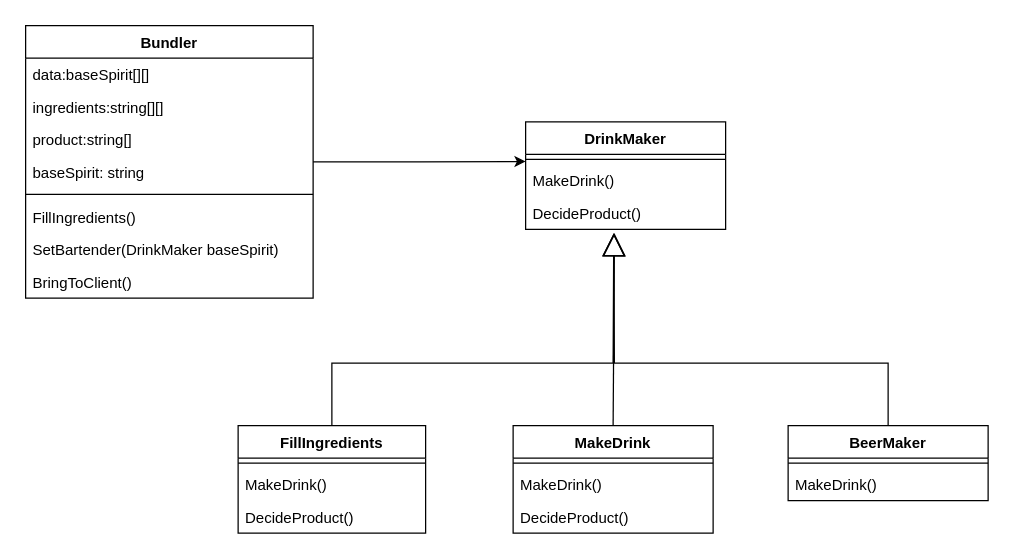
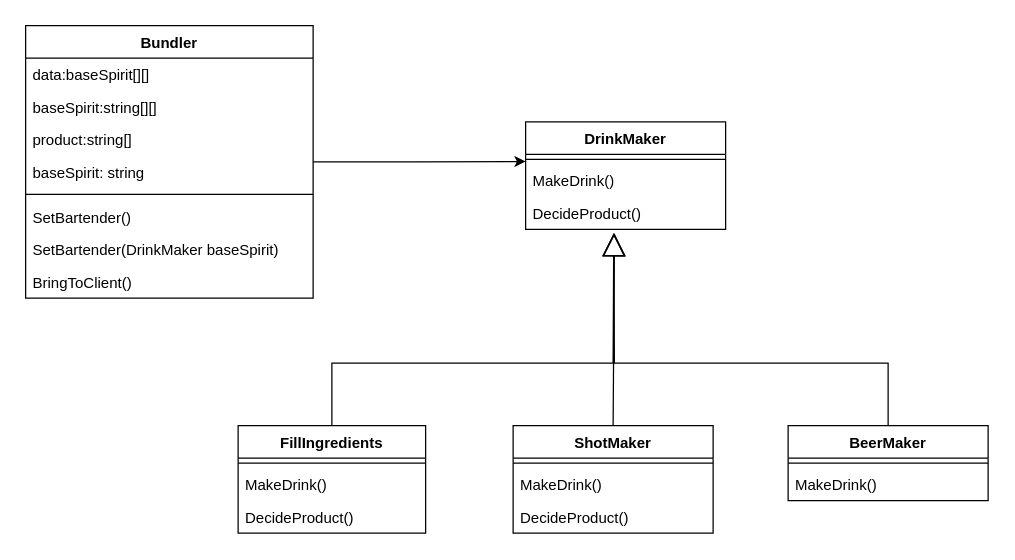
(118, 108) -> (114, 108)
(97, 218) -> (92, 218)
(613, 443) -> (613, 443)
